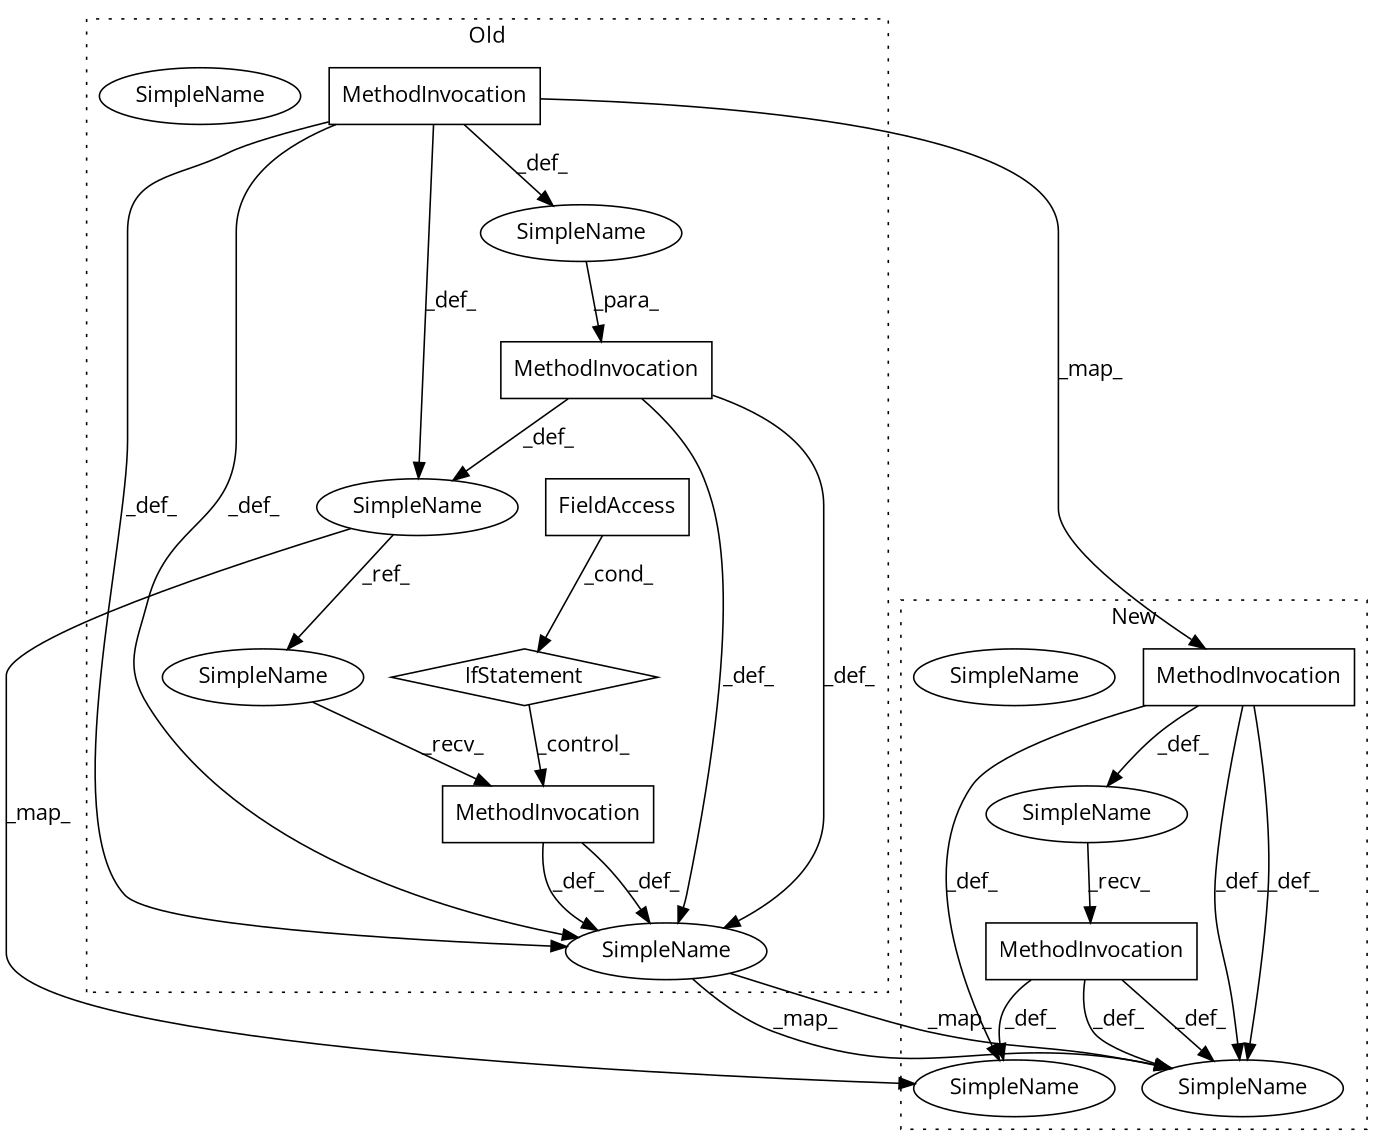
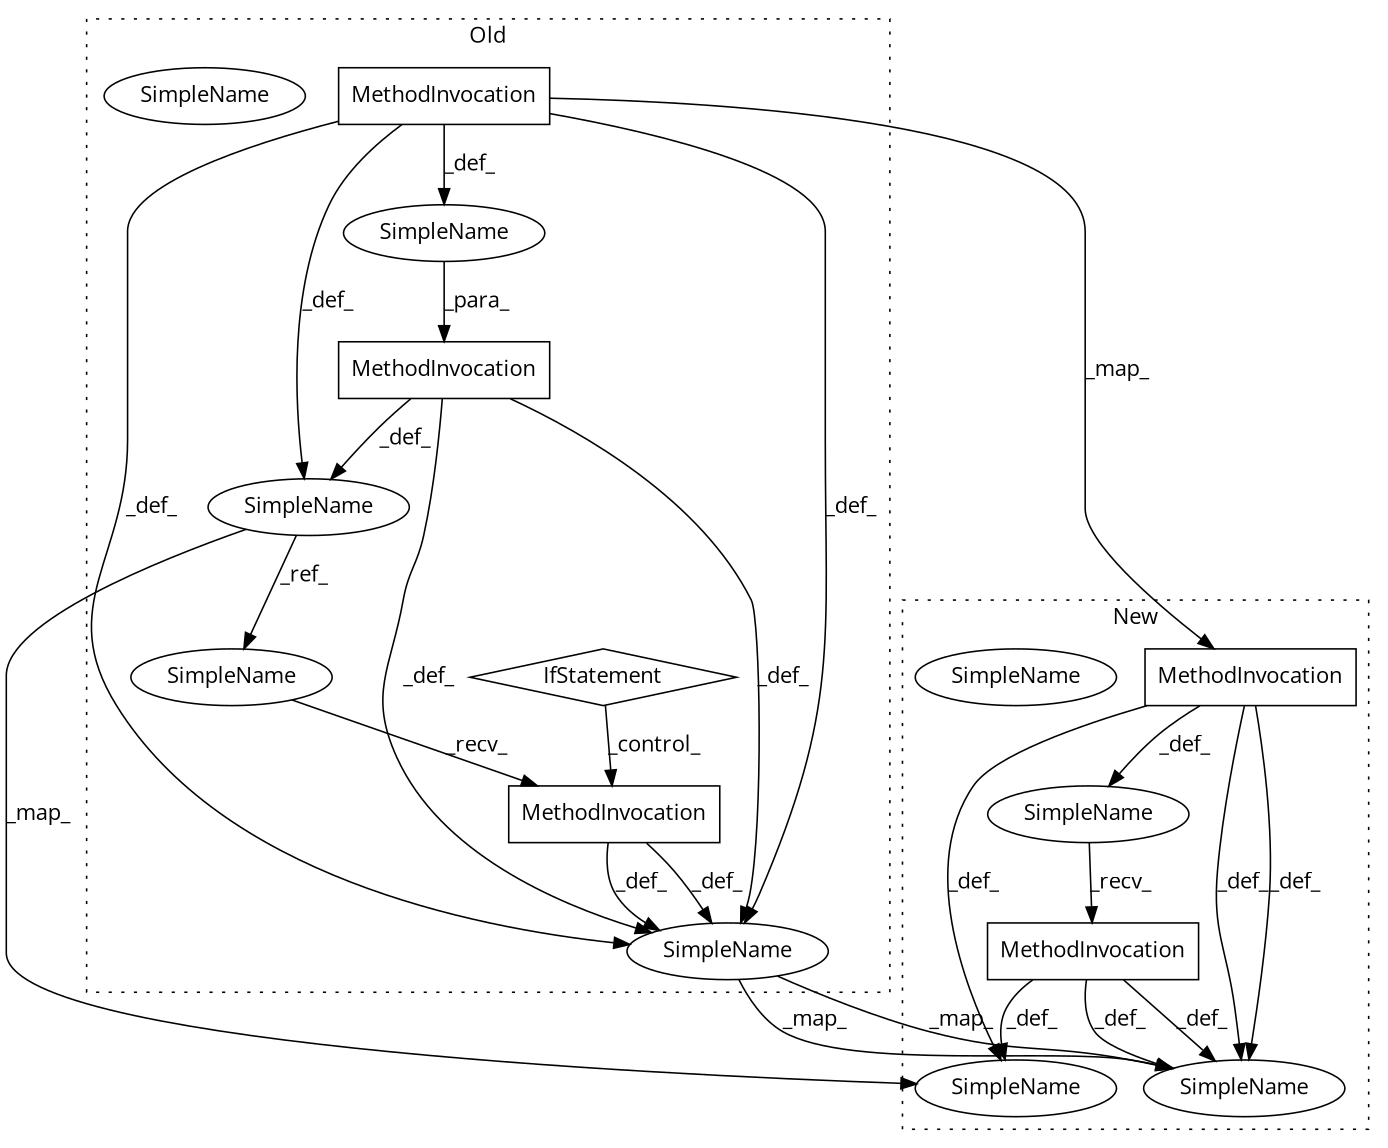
(617, 507) -> none
